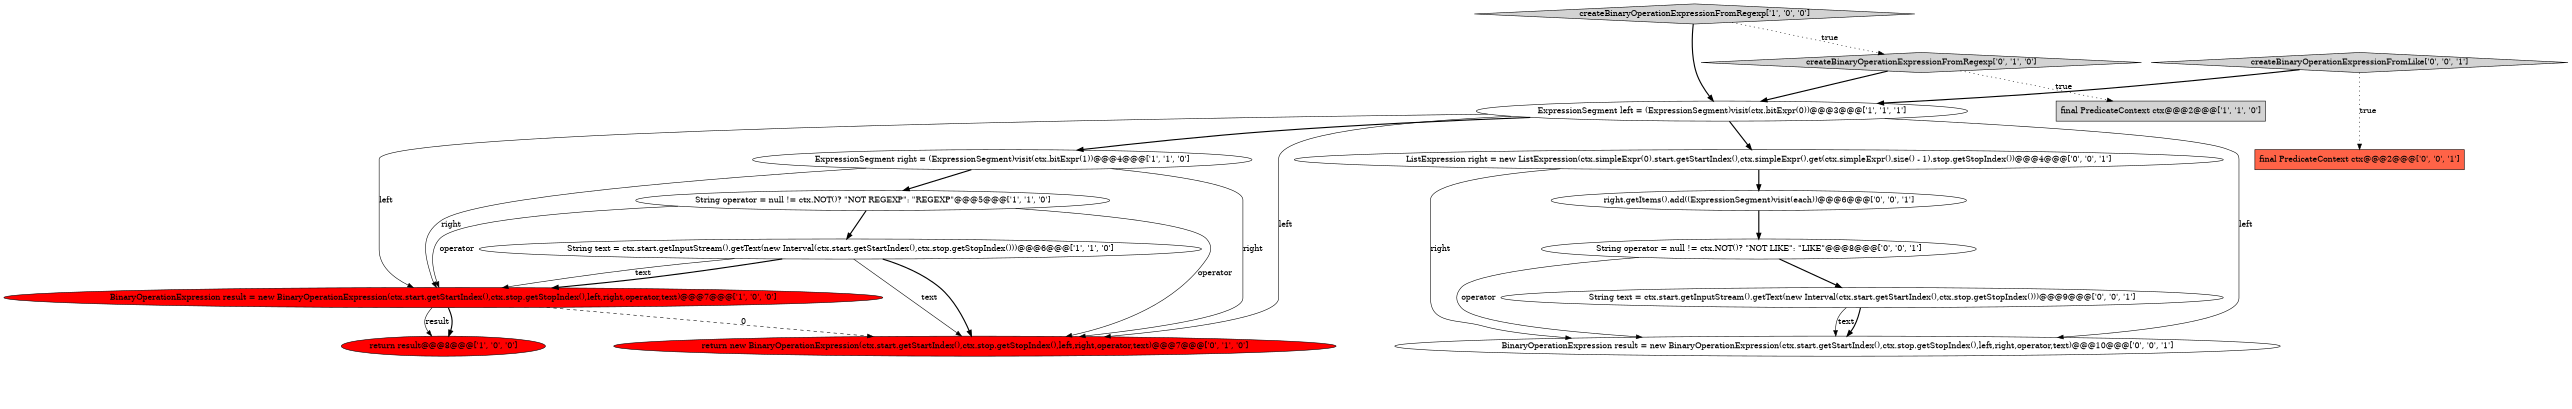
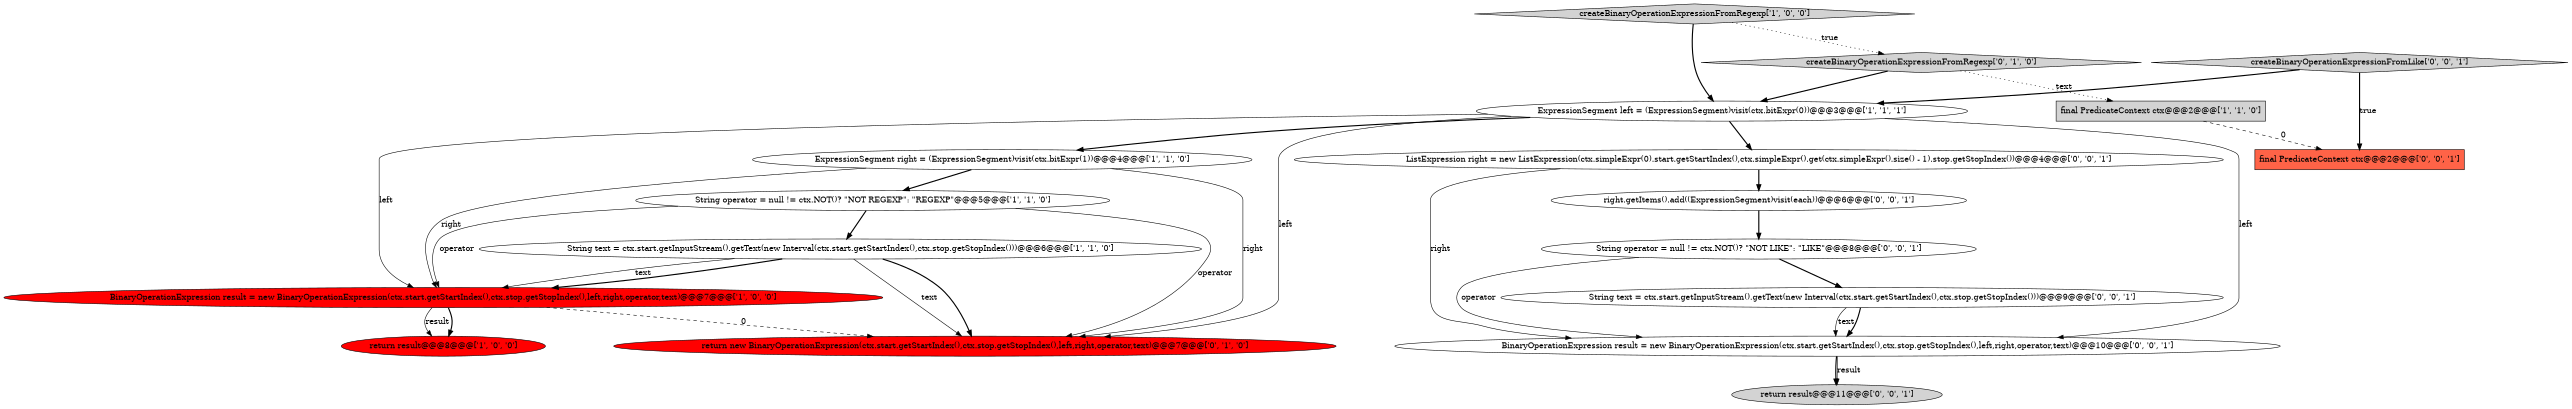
(2064, 87) -> (2064, 87)
(2360, 108) -> (2360, 108)
none -> (2260, 134)
none -> (1837, 395)
